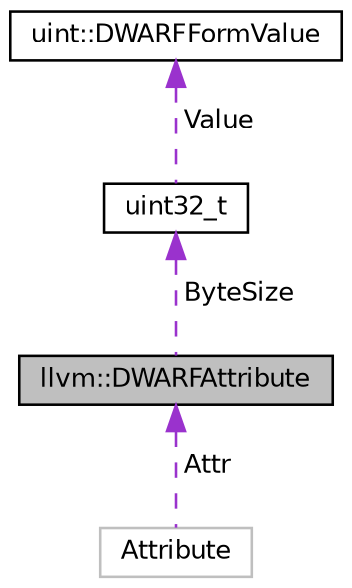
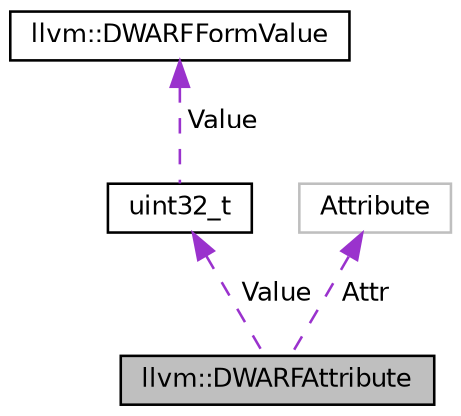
(176, 36) -> (180, 36)
(235, 294) -> (274, 294)
(176, 480) -> (320, 306)
